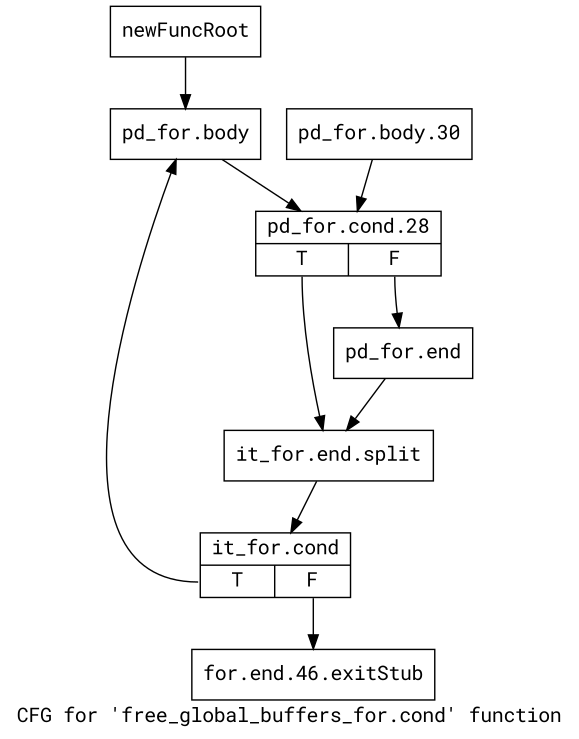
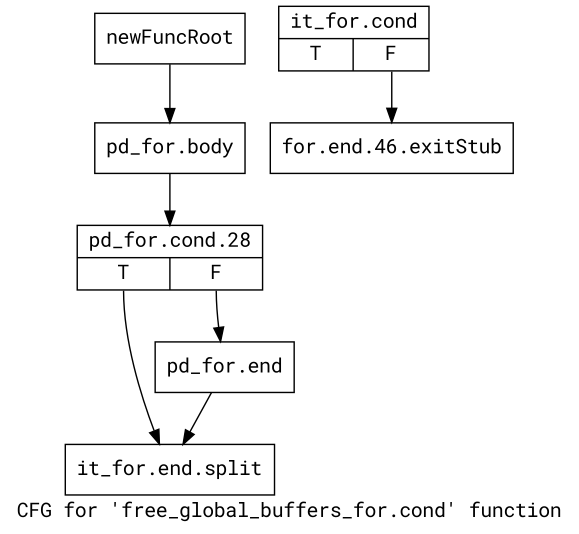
(379, 134) -> none
(112, 398) -> none
(307, 501) -> none
